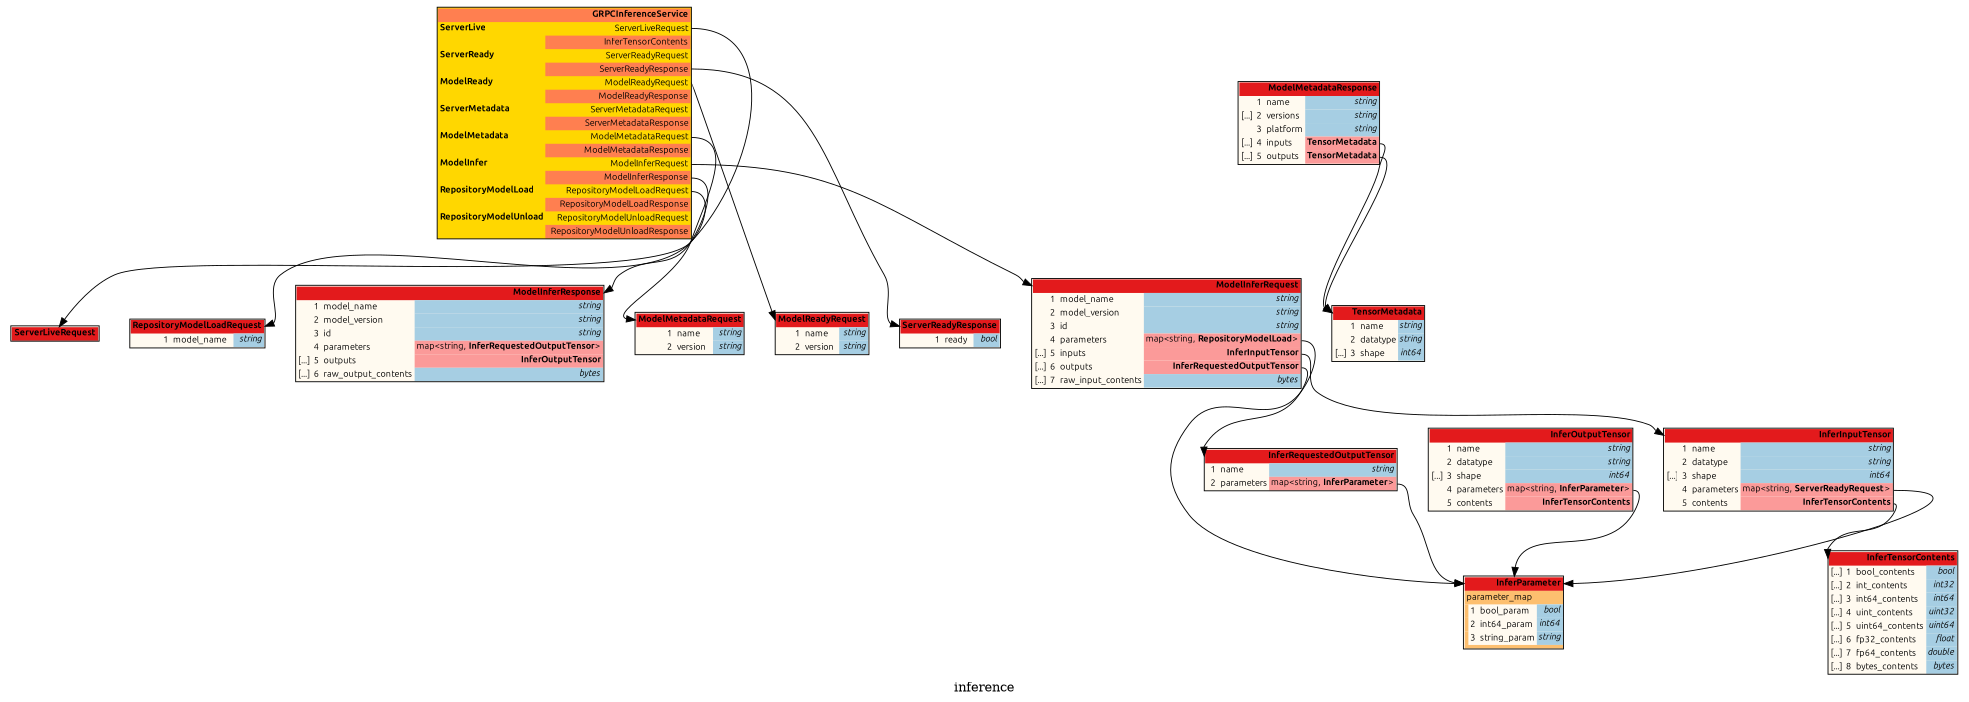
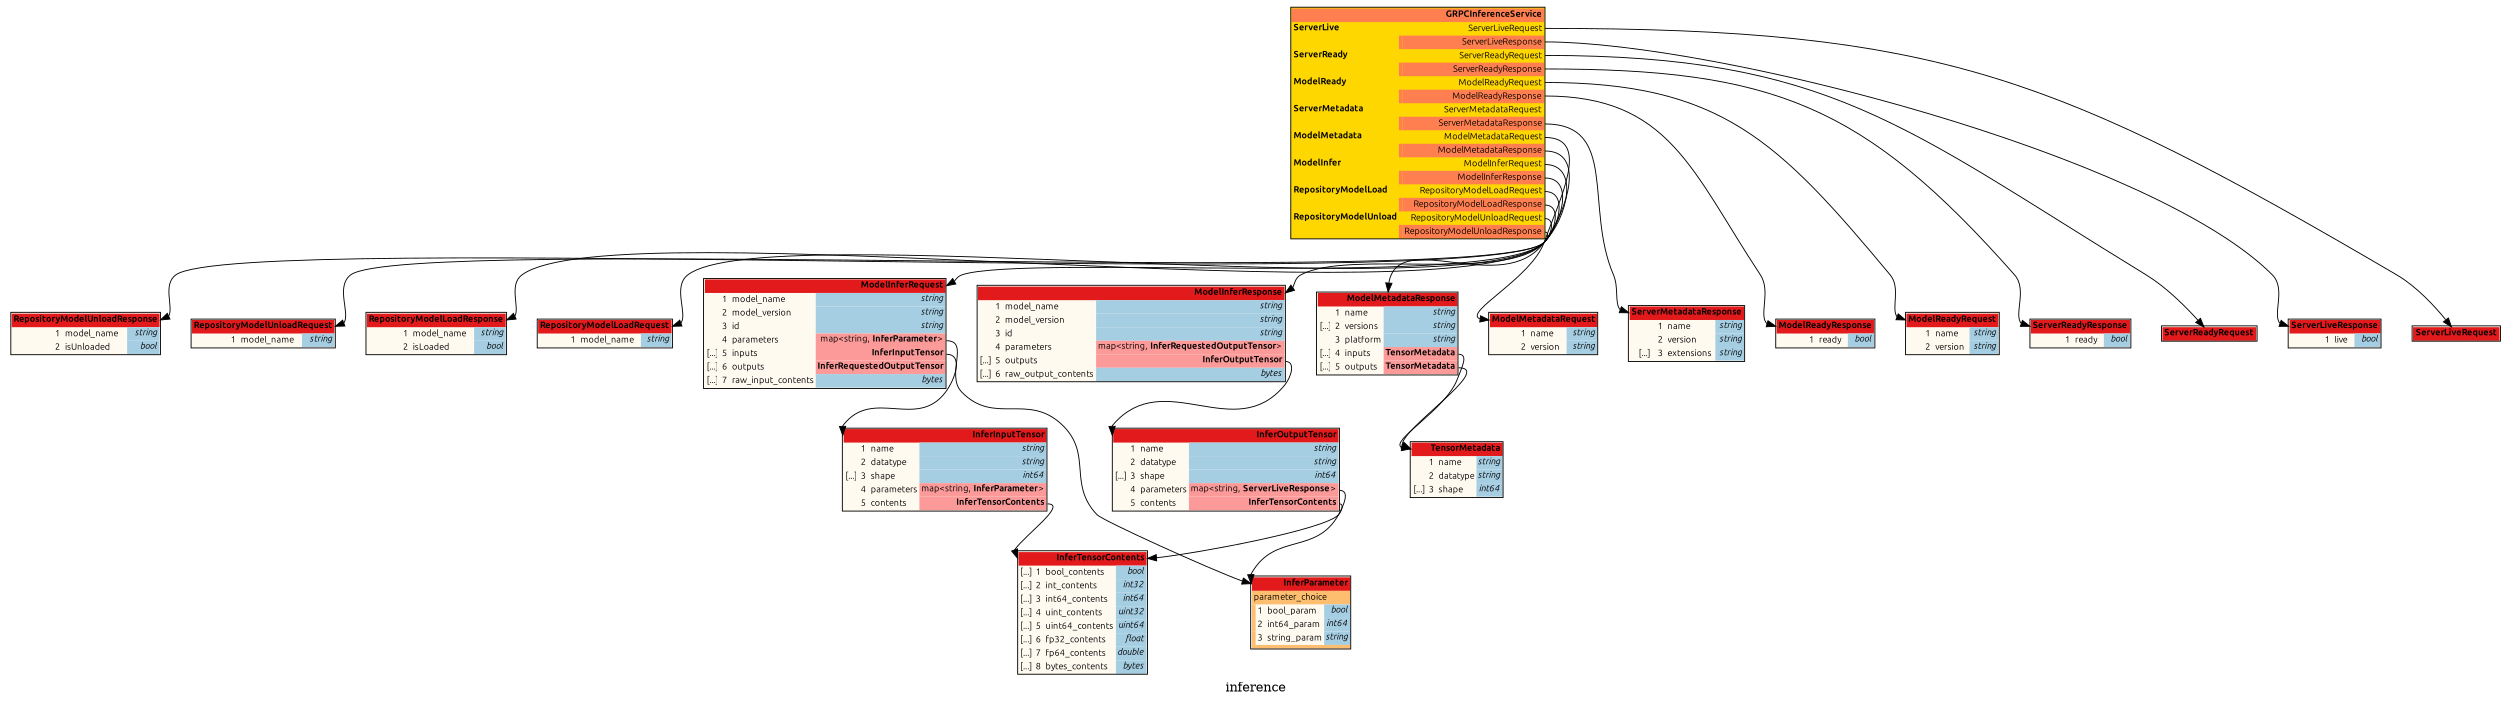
(646, 42) -> (1502, 42)
none -> (1519, 260)
none -> (86, 334)
none -> (263, 334)
none -> (436, 334)
none -> (1686, 334)
none -> (1825, 334)
none -> (2209, 334)
none -> (2335, 334)
(1245, 339) -> (905, 339)
none -> (1213, 407)
(1301, 470) -> none
(1592, 489) -> (1287, 489)
(1840, 489) -> (1006, 489)
none -> (1256, 541)
(1777, 554) -> none
(1499, 597) -> (1291, 597)
